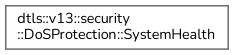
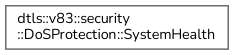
(117, 27) -> (117, 27)
